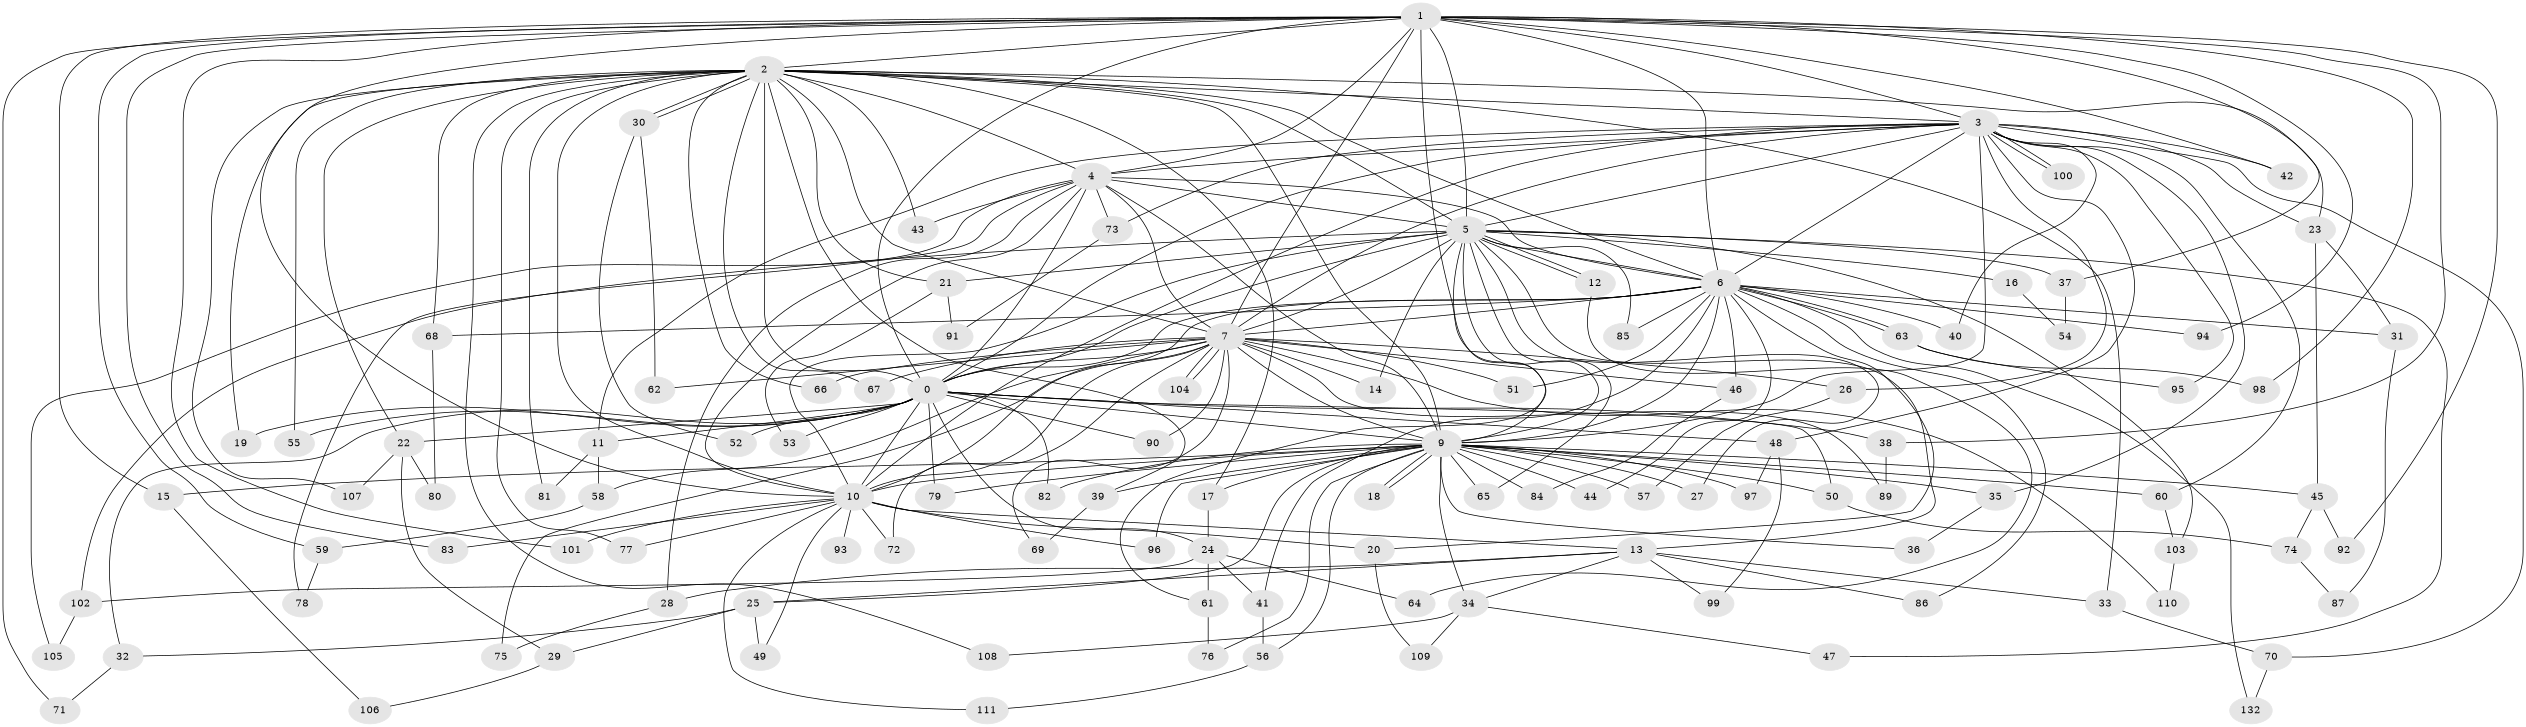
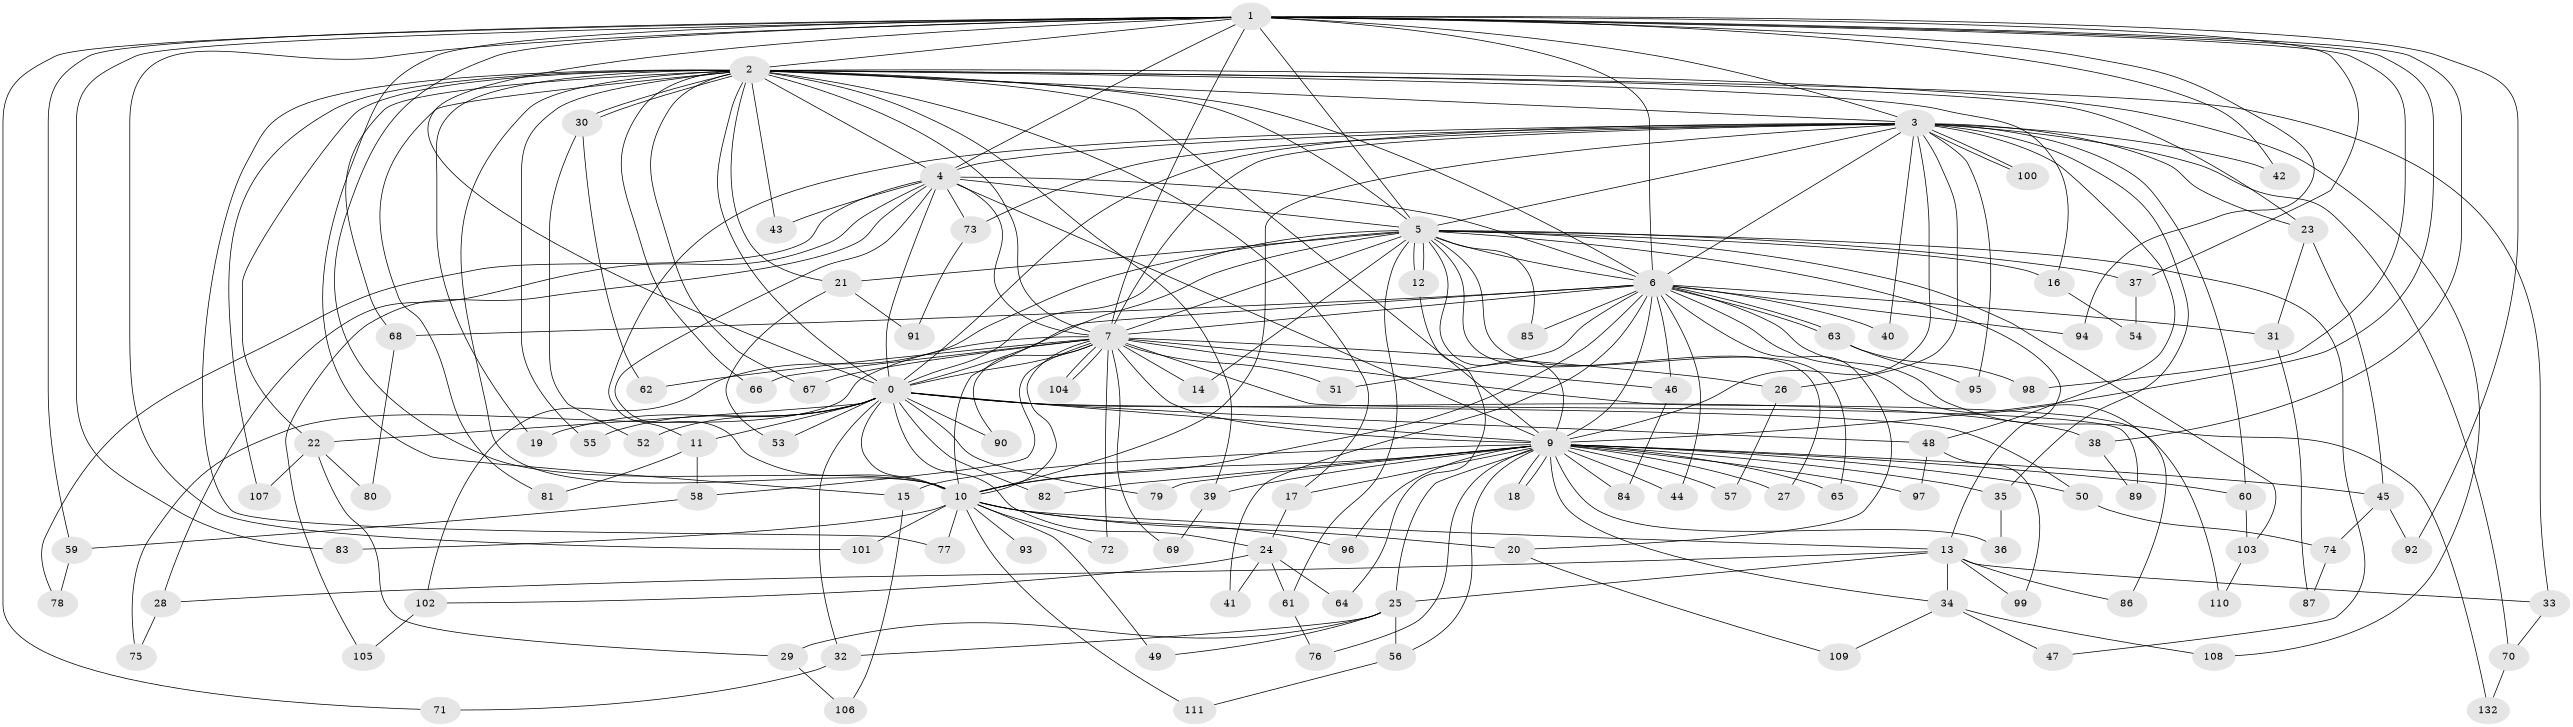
none -> (1654, 89)
(1263, 626) -> (1396, 627)
